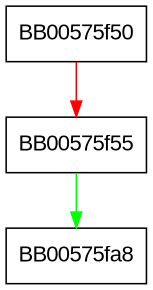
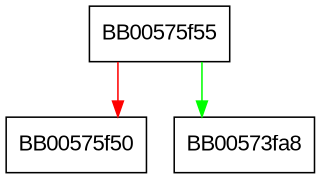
(76, 82) -> (118, 82)
(76, 256) -> (244, 145)
